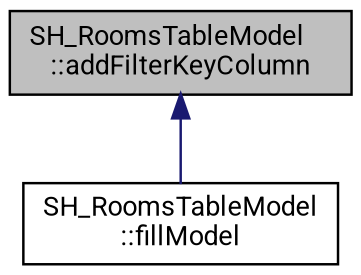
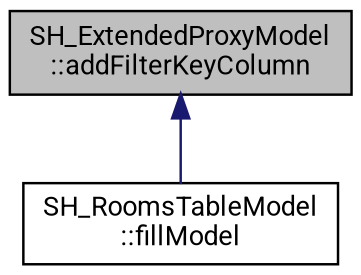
(181, 53) -> (181, 53)
